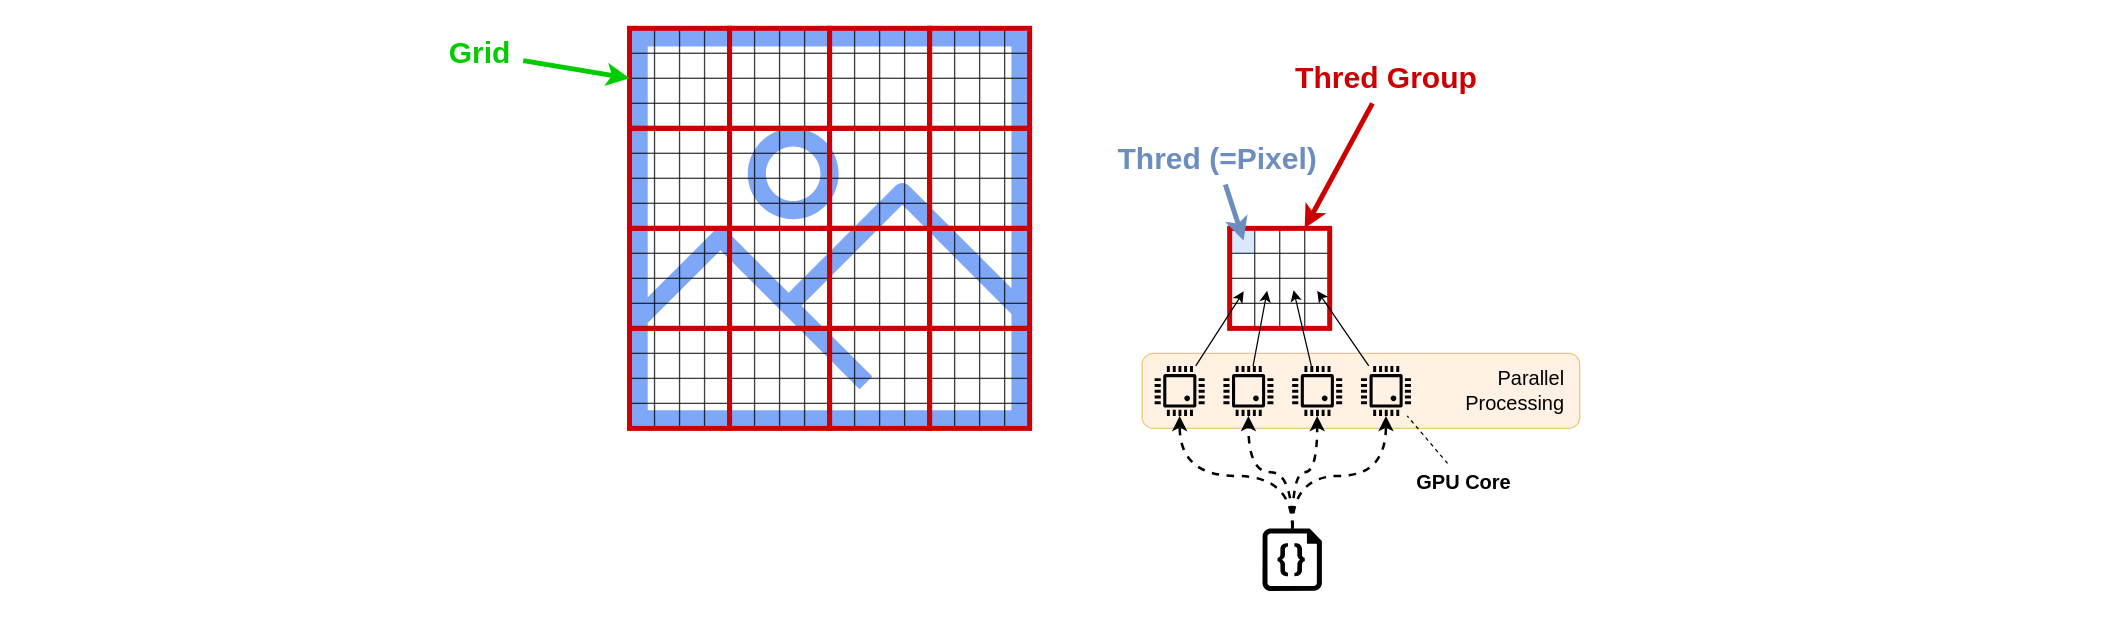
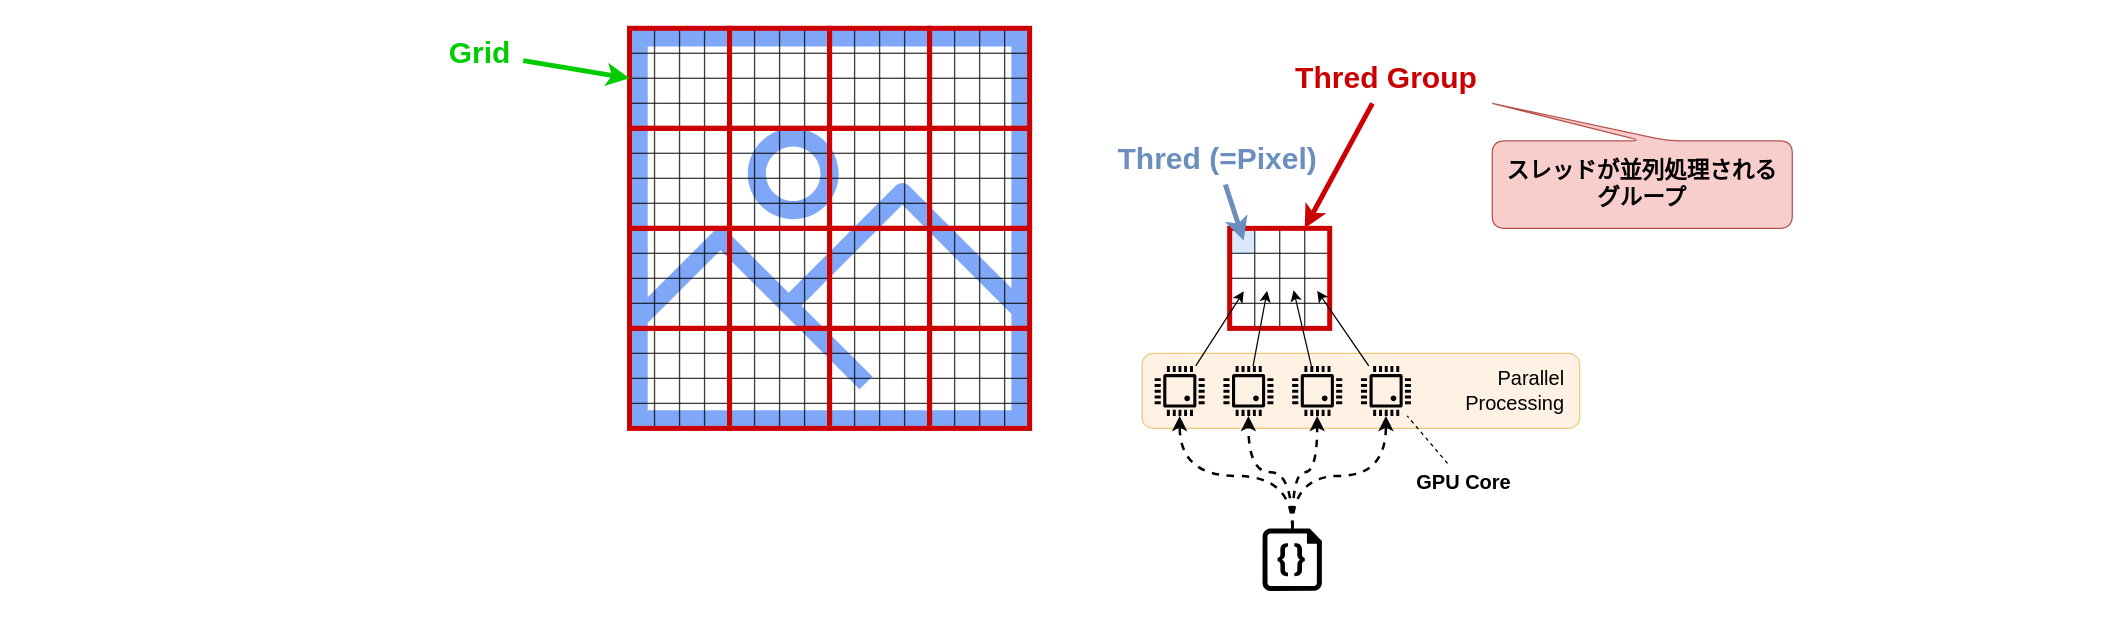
none -> (1642, 166)
